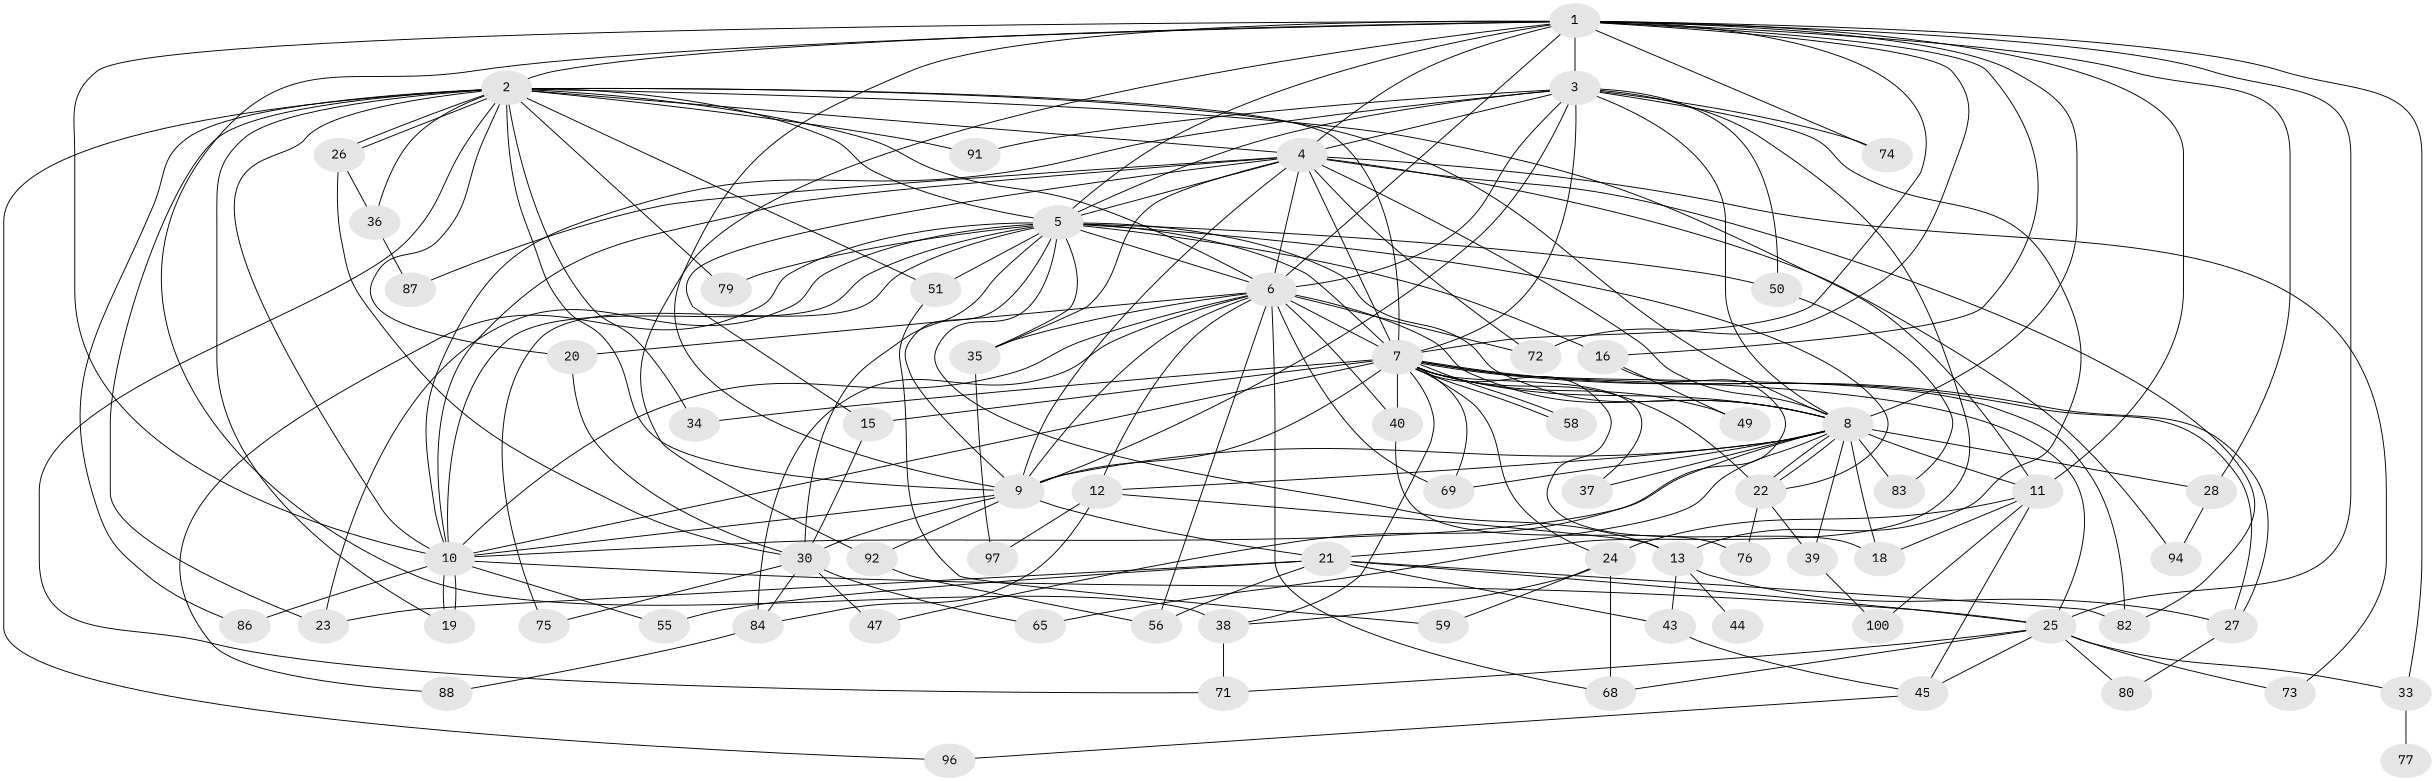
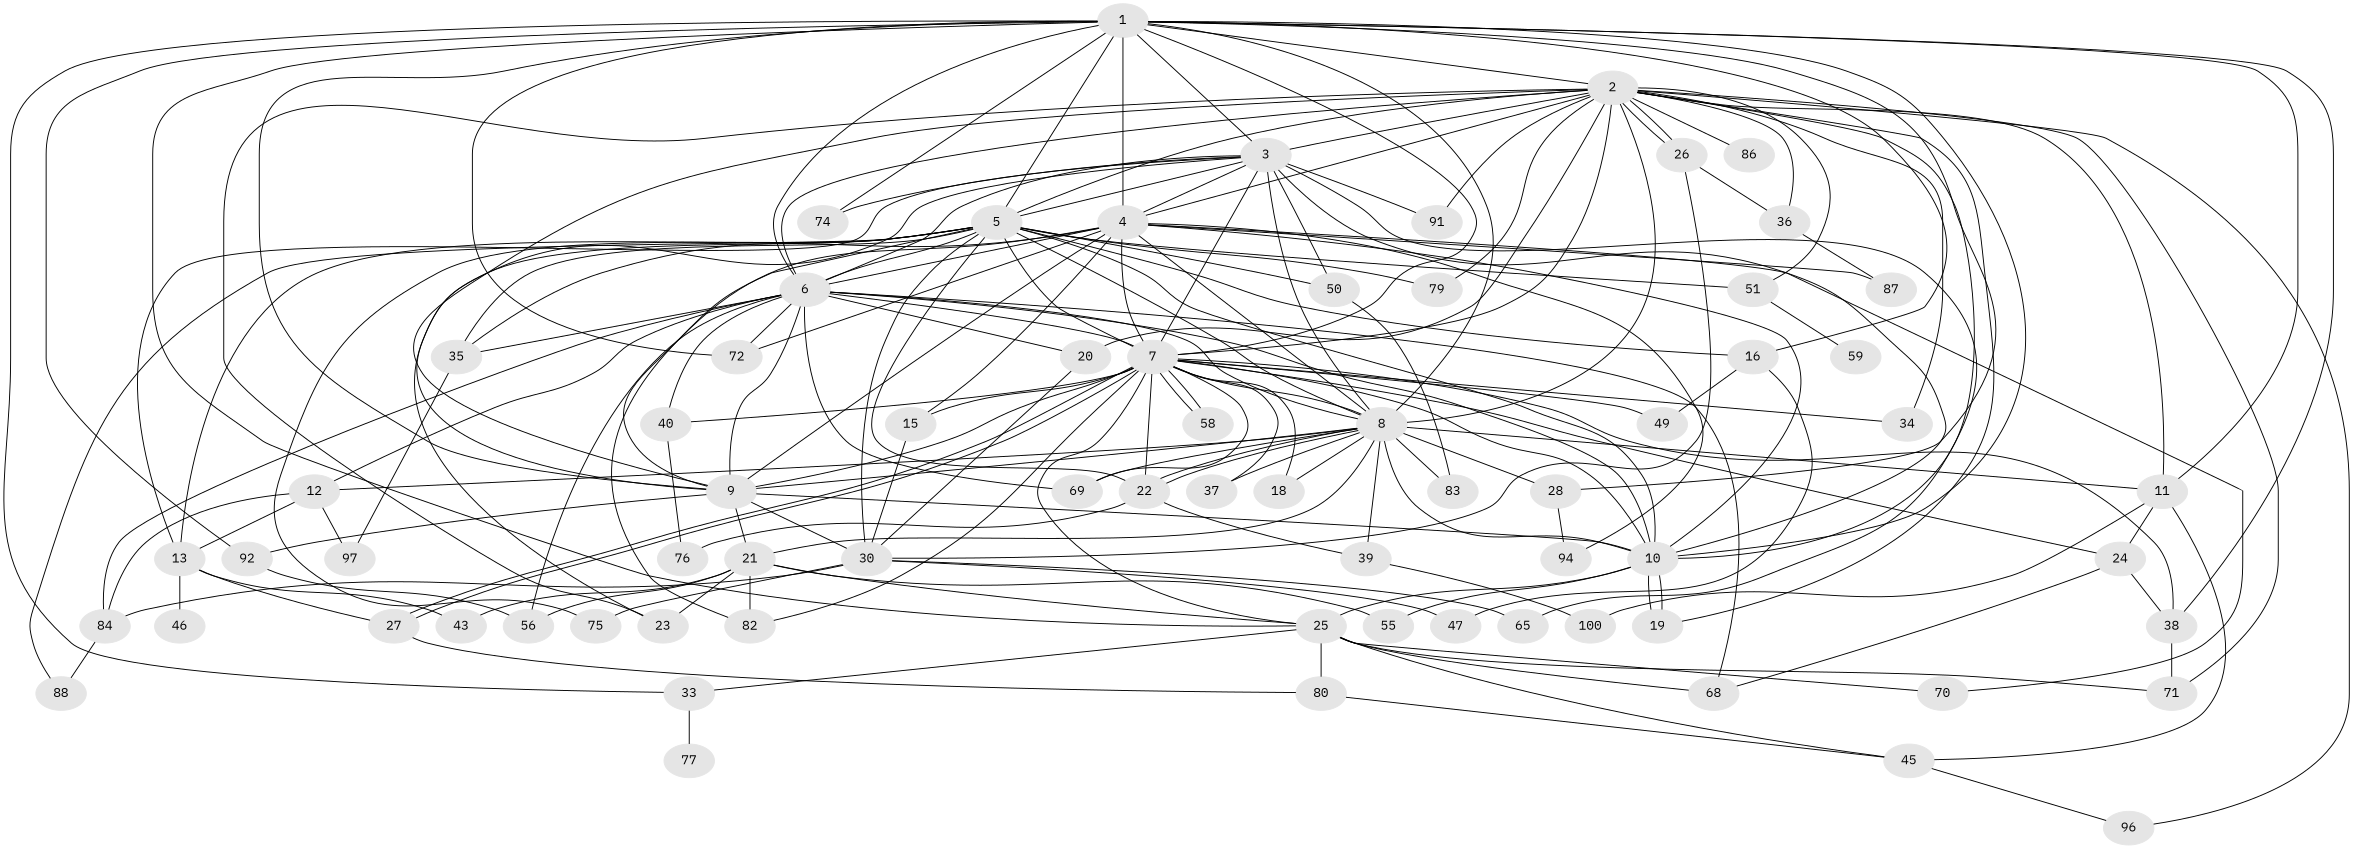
none -> (1439, 120)
(1160, 194) -> none
(1959, 525) -> none
(347, 591) -> none
(1509, 601) -> none
(1738, 626) -> (180, 626)
(1803, 670) -> (1615, 727)
(2290, 694) -> (1943, 694)
